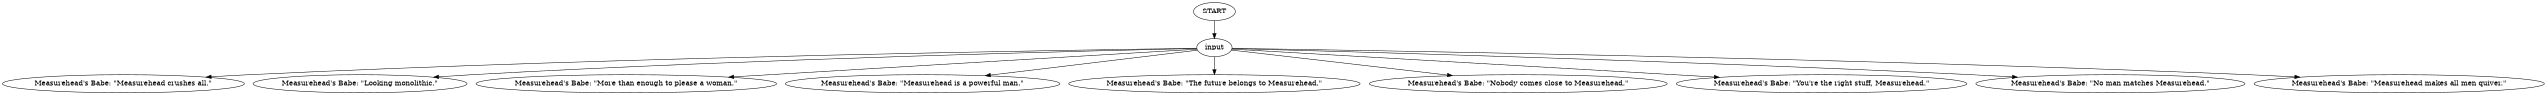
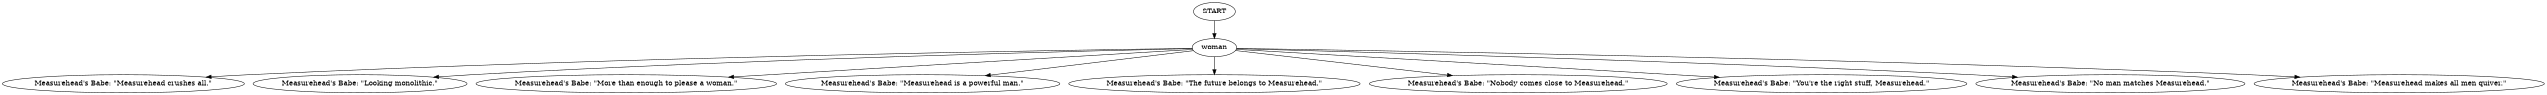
(1214, 48) -> (1214, 48)
